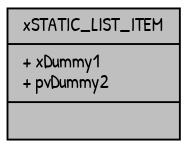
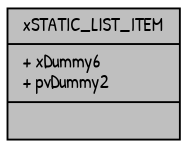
(62, 62) -> (62, 62)
